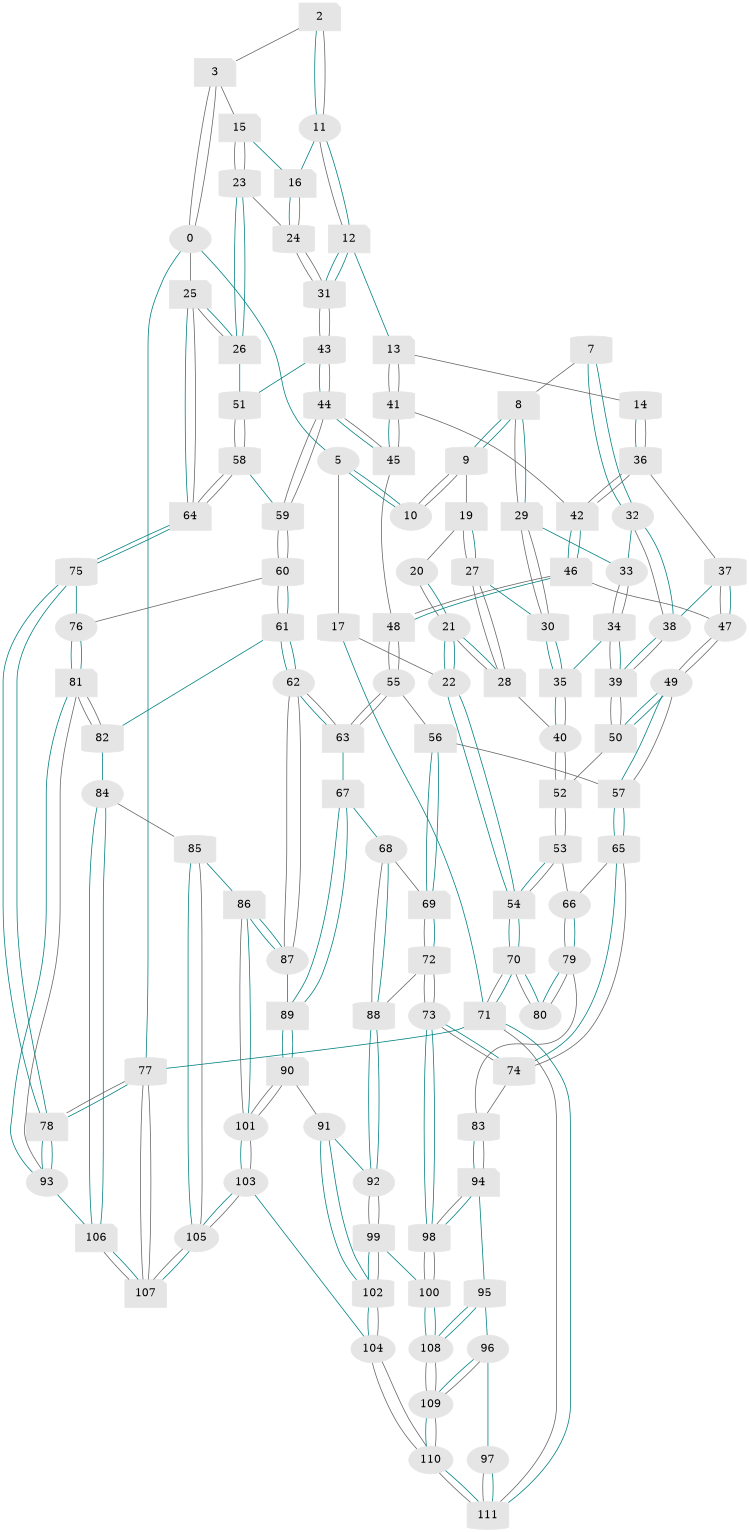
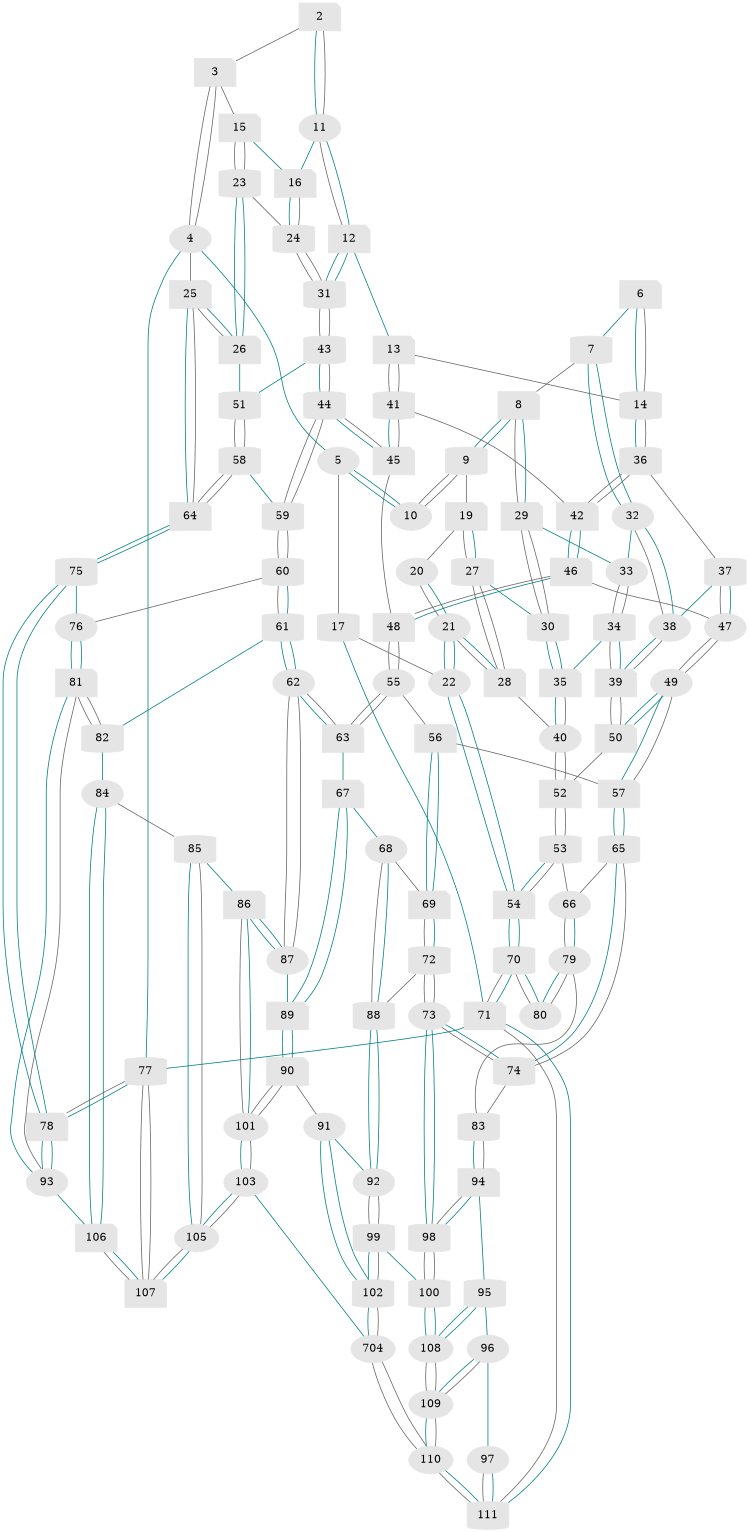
(190, 239) -> (190, 239)
none -> (641, 294)
(373, 1349) -> (373, 1349)
